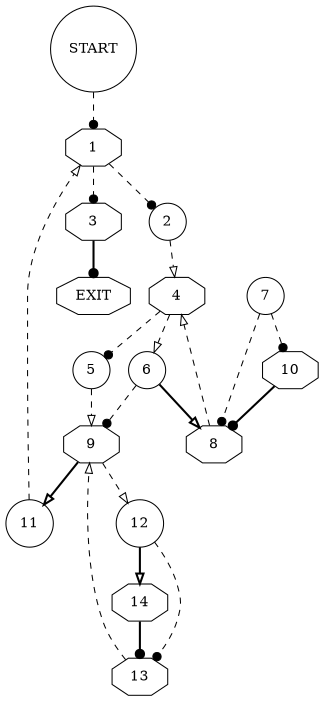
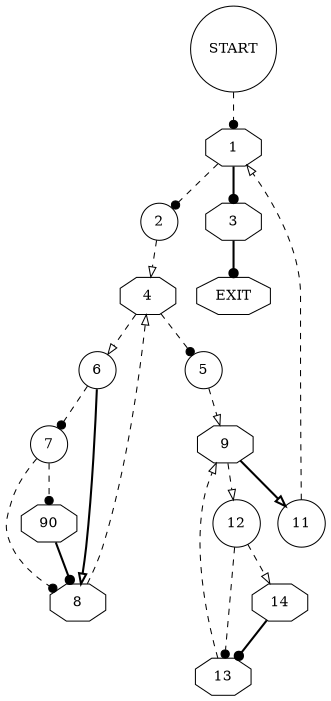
(94, 181) -> (234, 181)
(290, 370) -> (49, 523)
(123, 403) -> (76, 404)
(140, 560) -> (256, 559)
